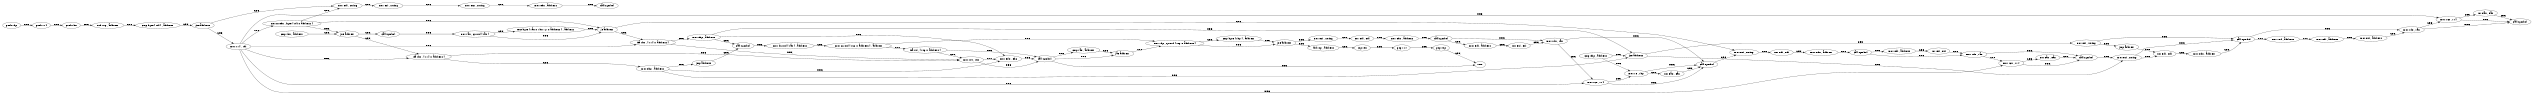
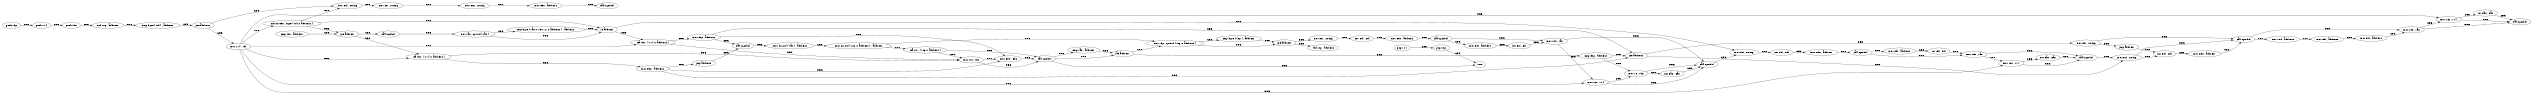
(1362, 48) -> none
none -> (1355, 56)
